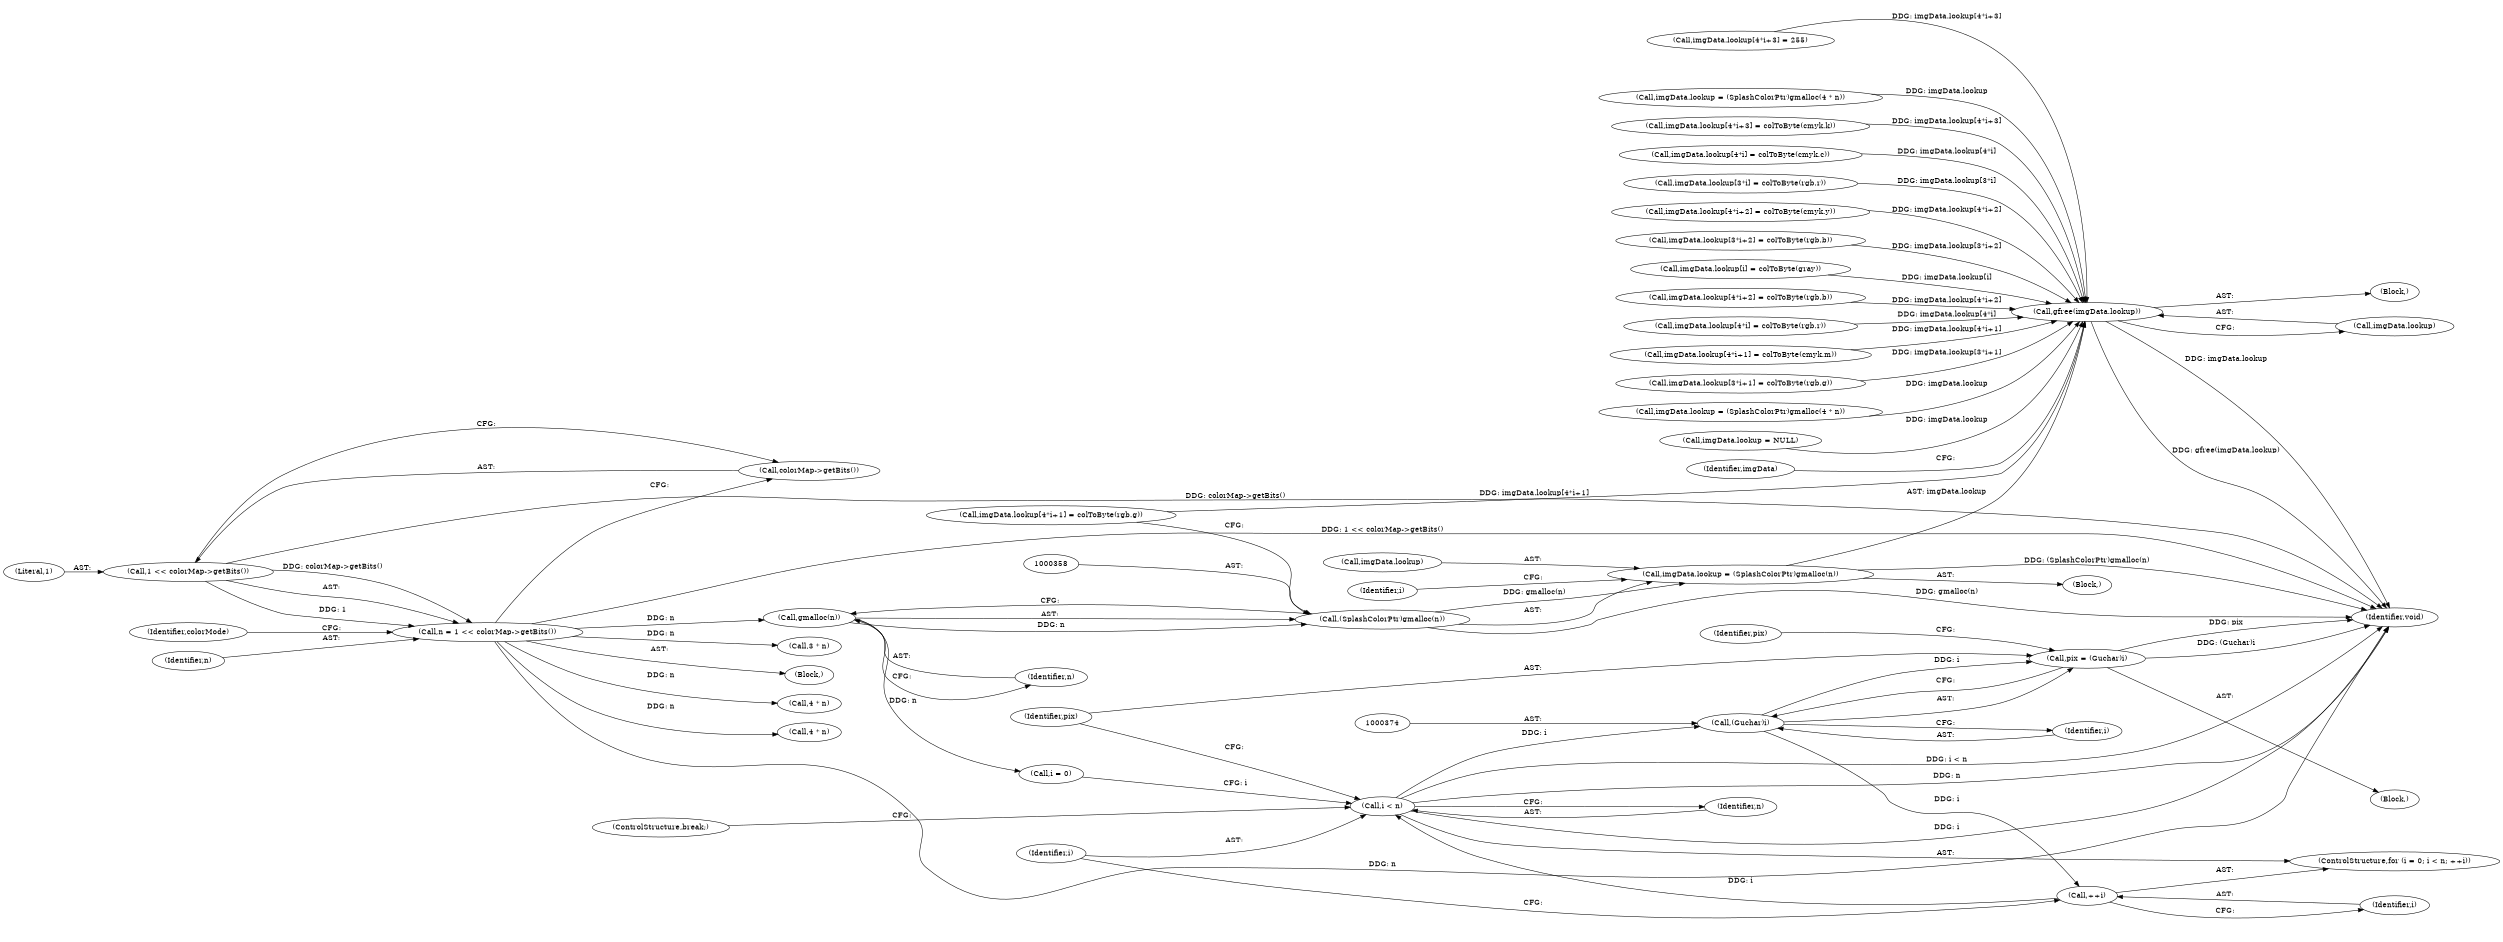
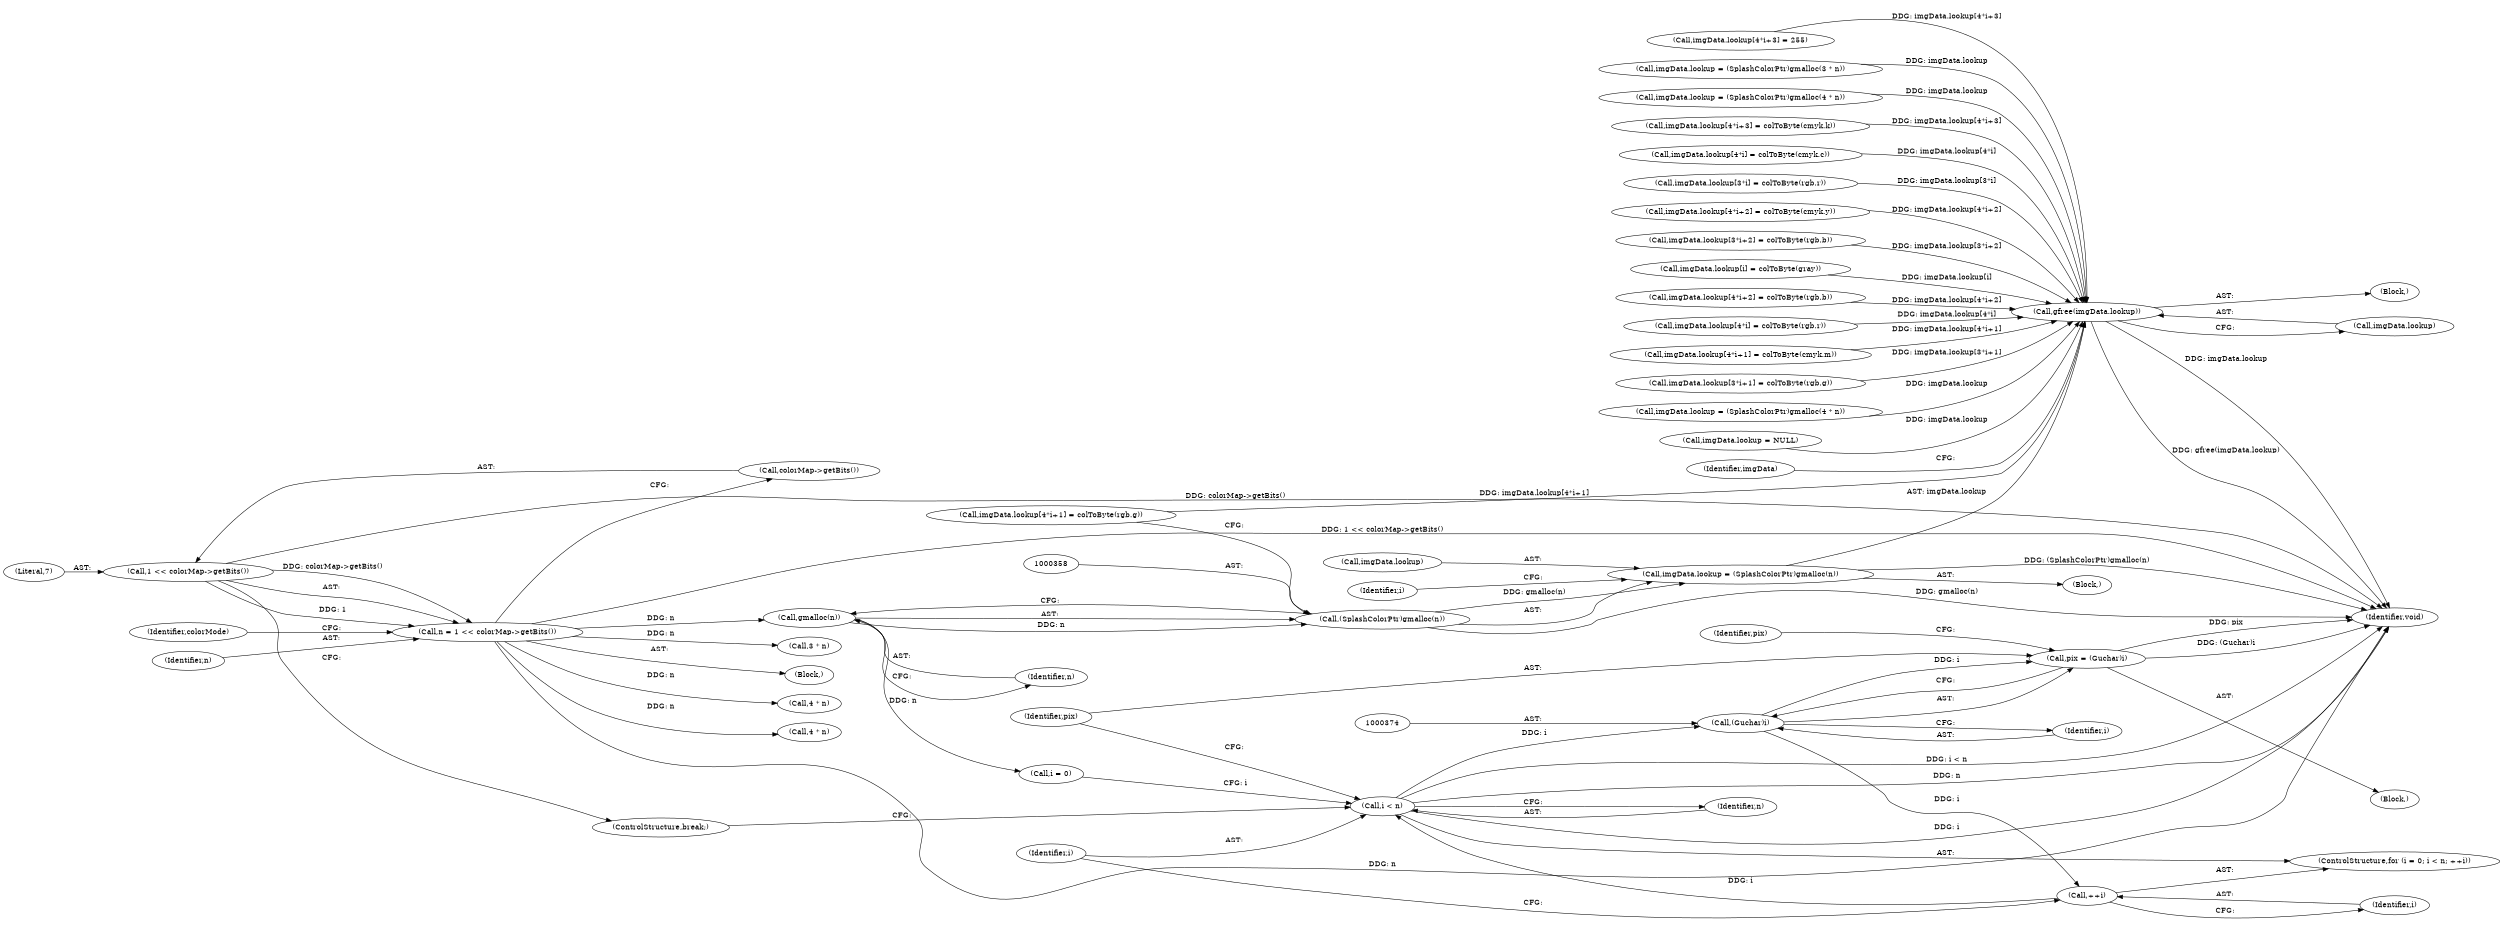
none -> (1741, 69)
(463, 430) -> (377, 747)
(34, 572) -> (34, 572)
